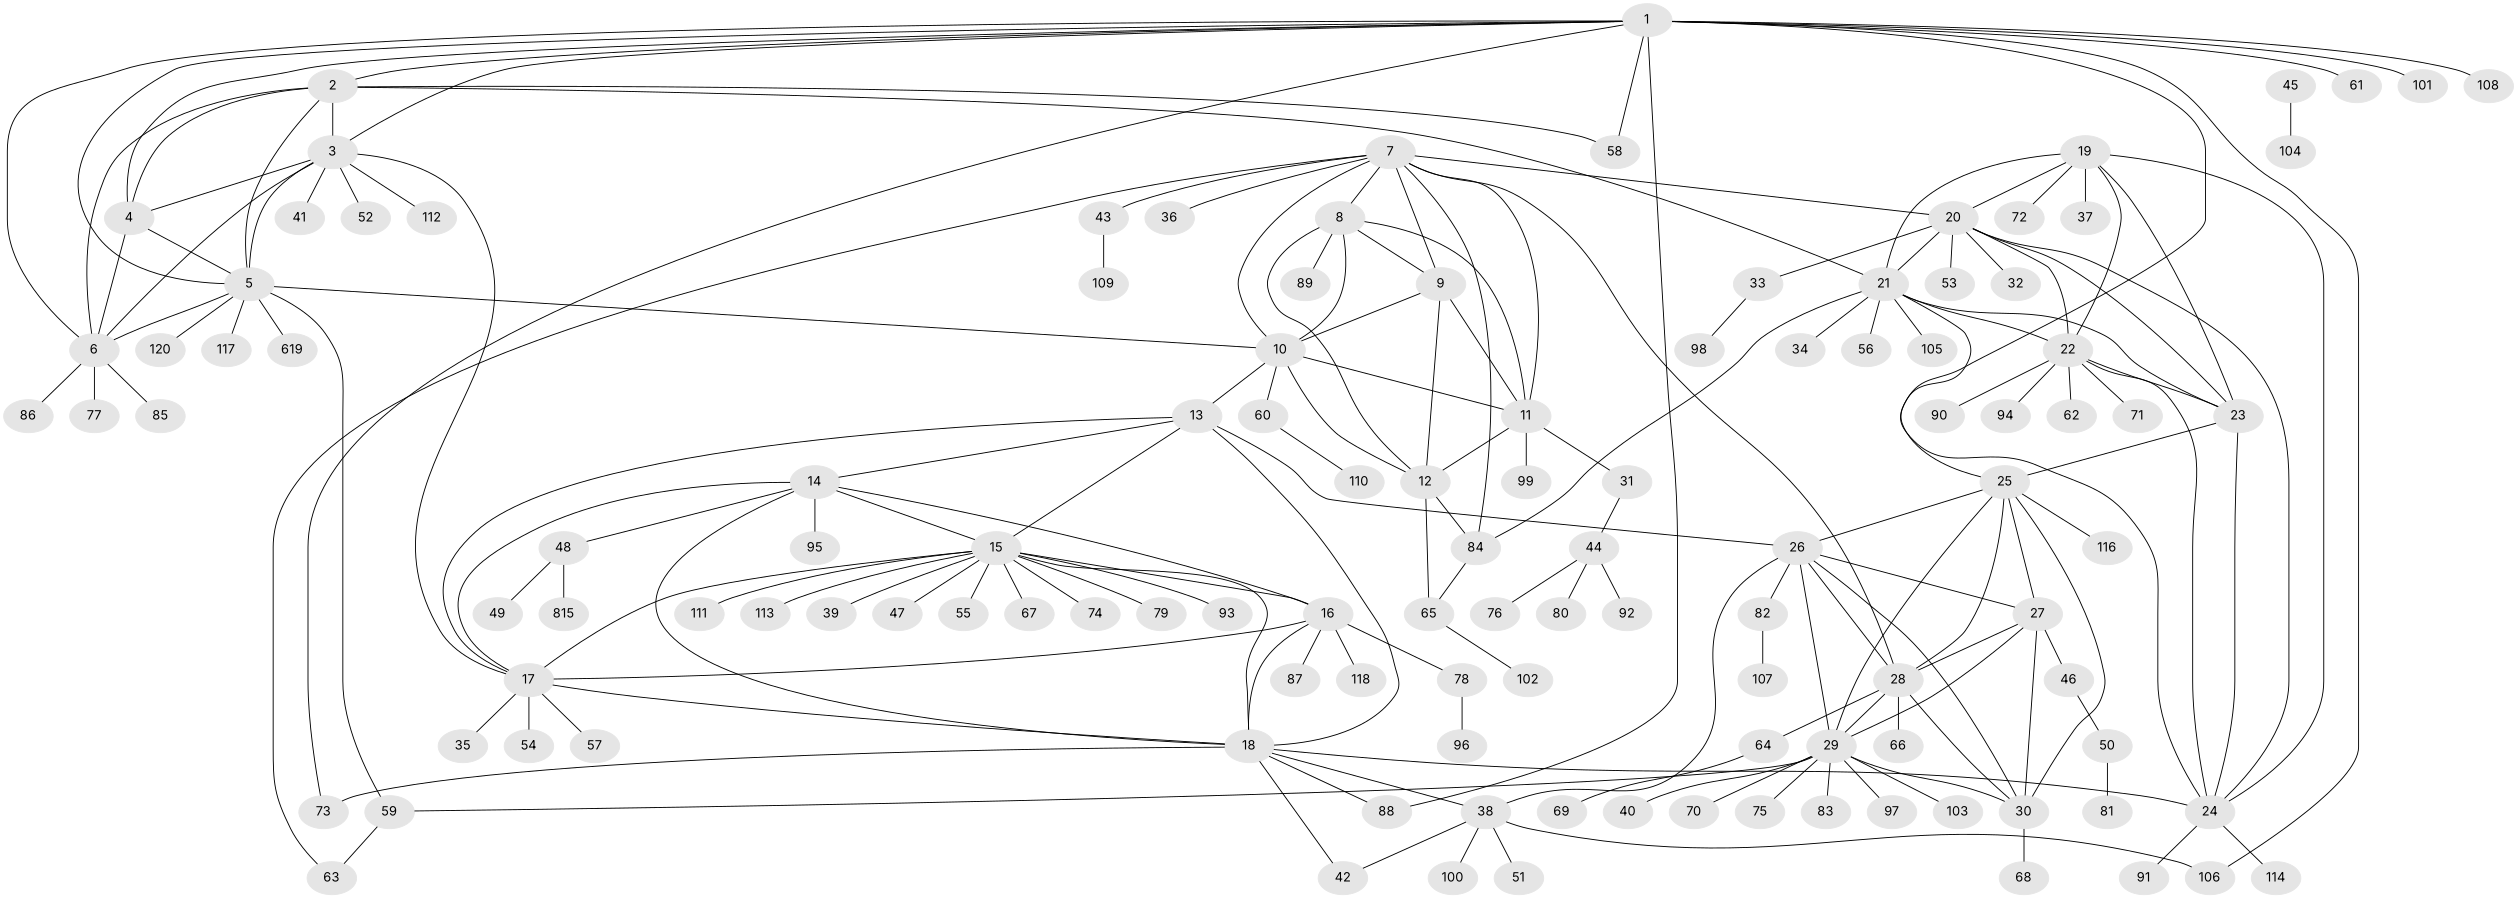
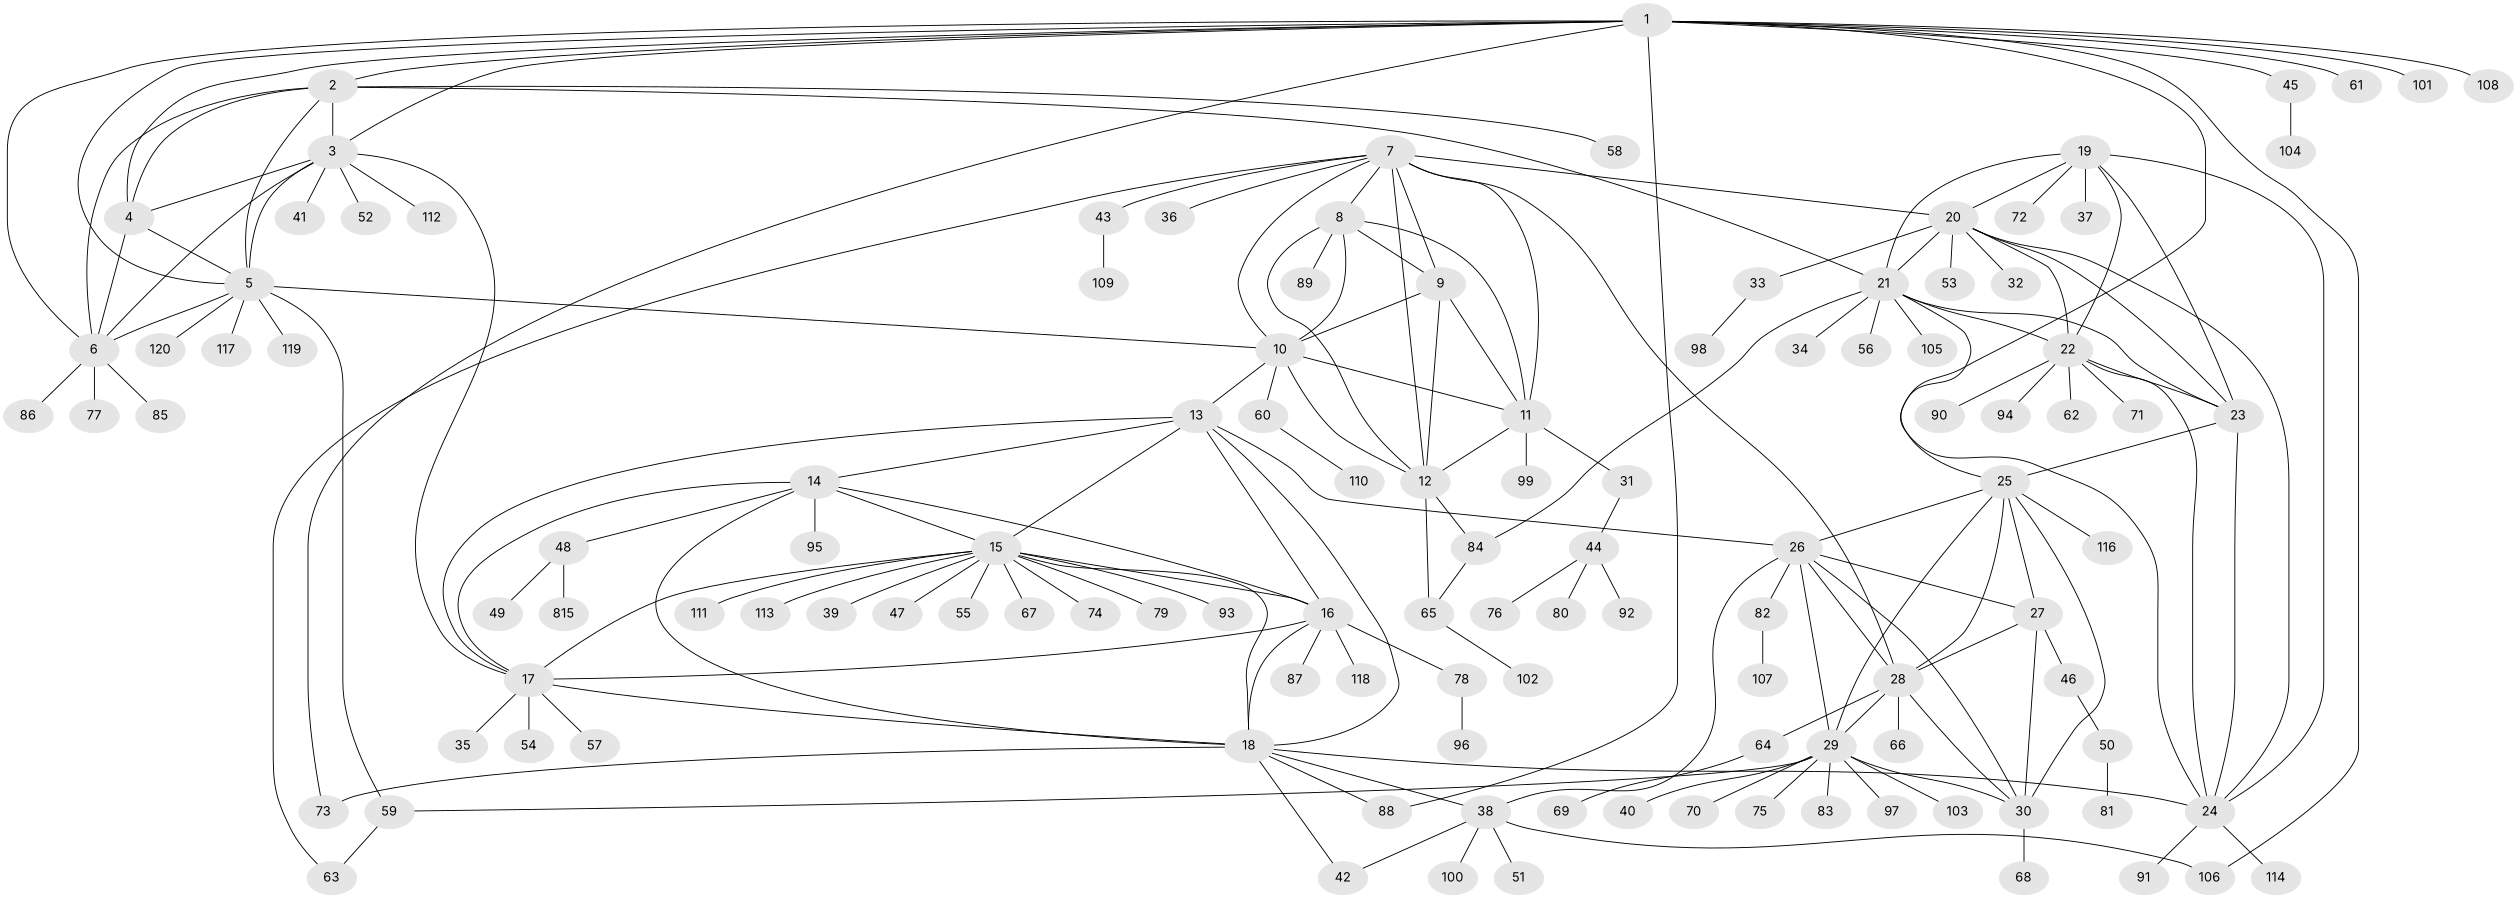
(1631, 86) -> (2078, 47)
(1488, 337) -> (1408, 317)
(292, 350) -> (292, 350)
none -> (1263, 515)
(1942, 690) -> none
